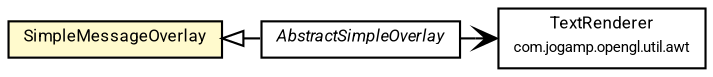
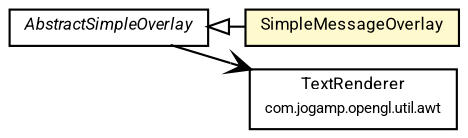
(252, 38) -> (237, 27)
